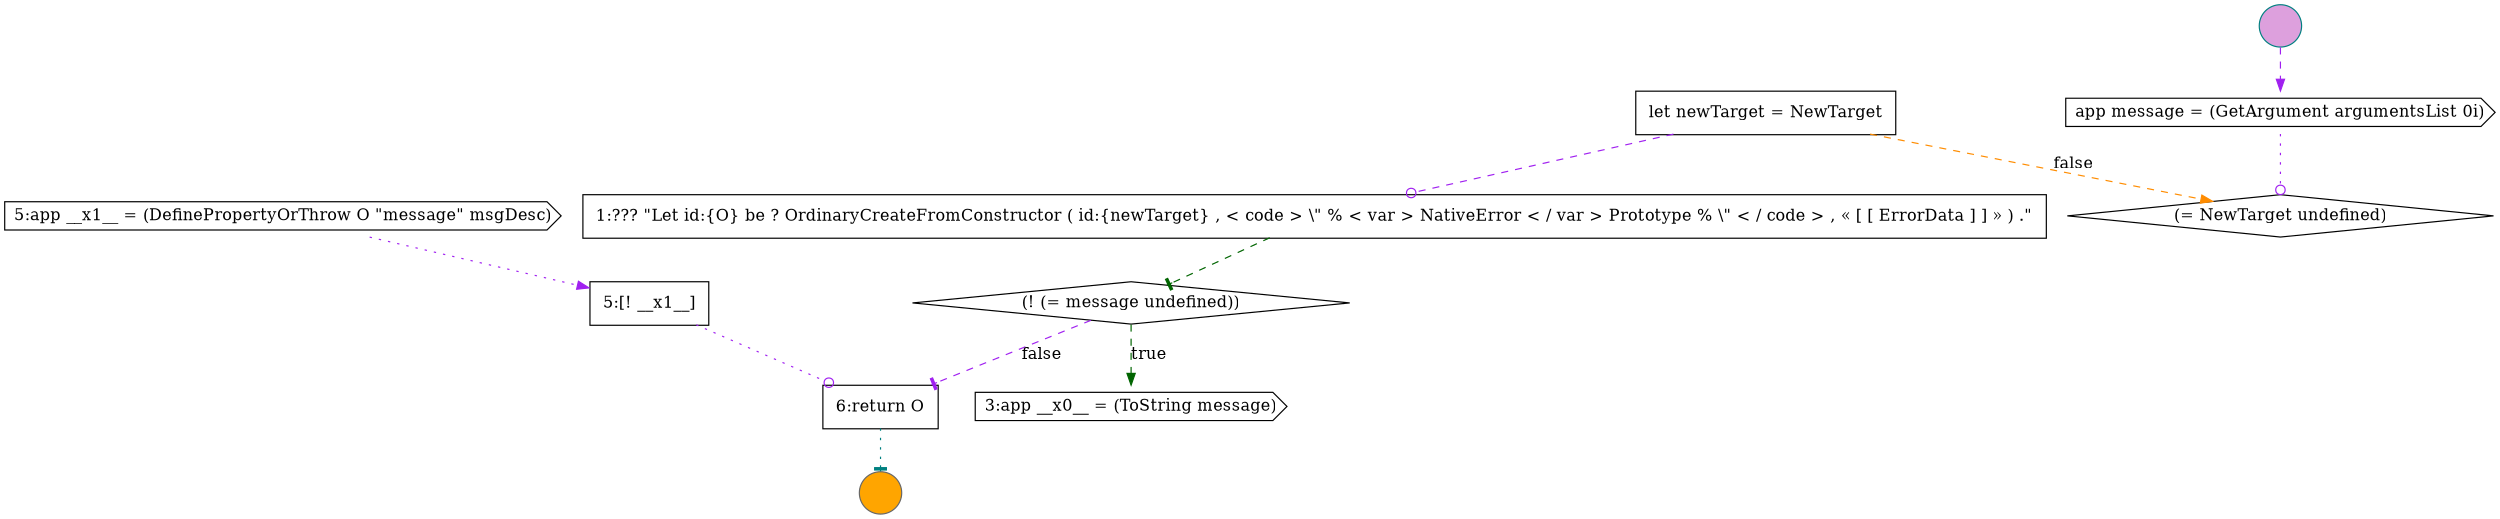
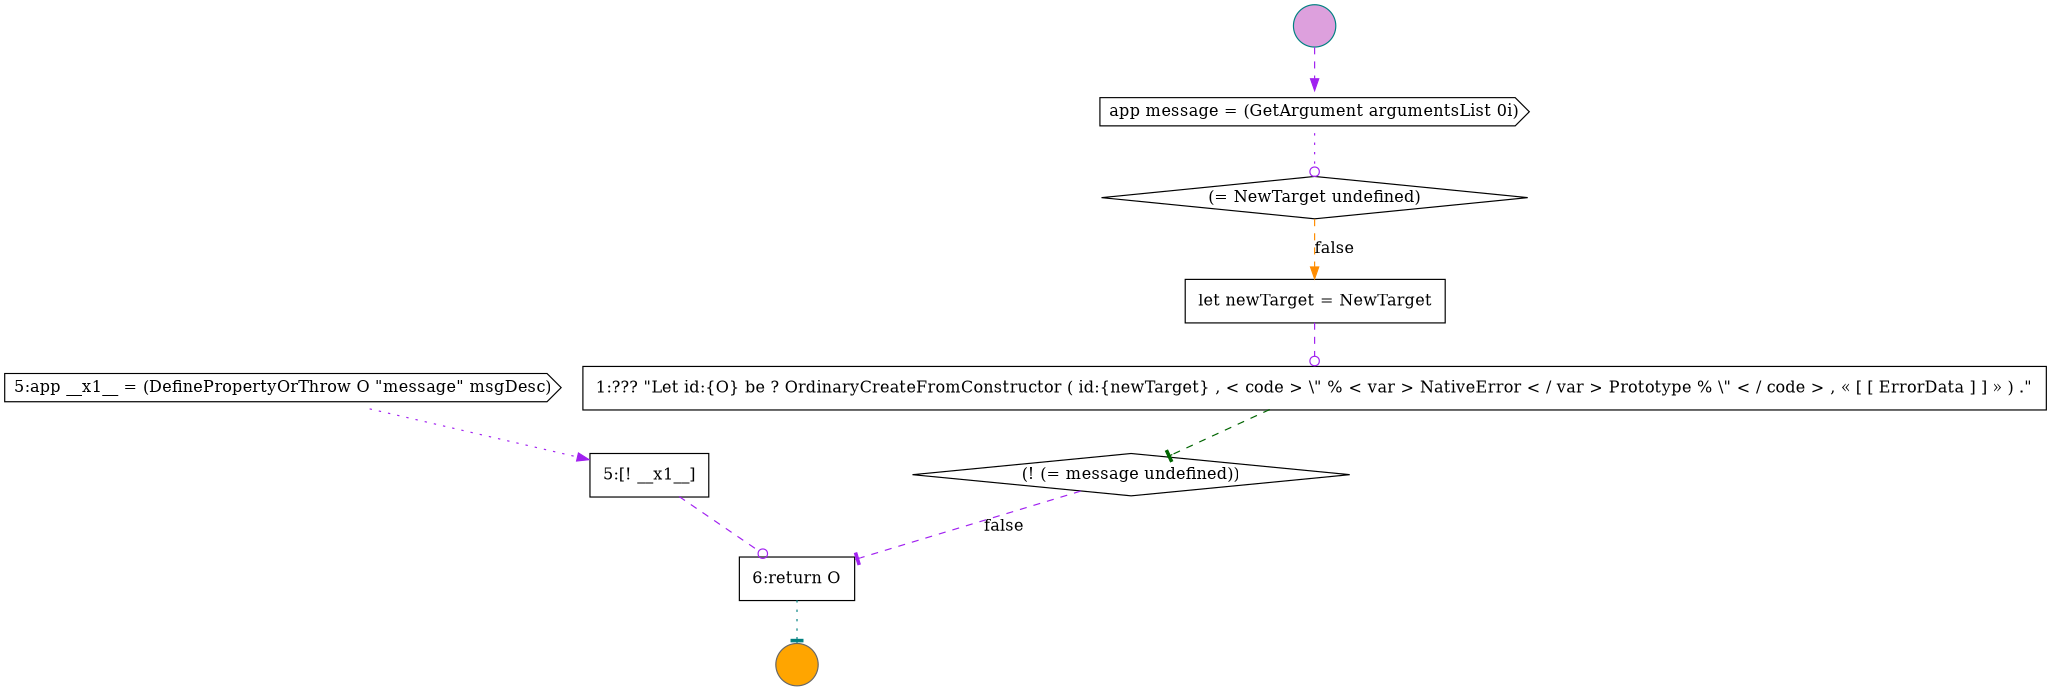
(2036, 167) -> (1315, 243)
(760, 353) -> (719, 524)
(1131, 406) -> none
